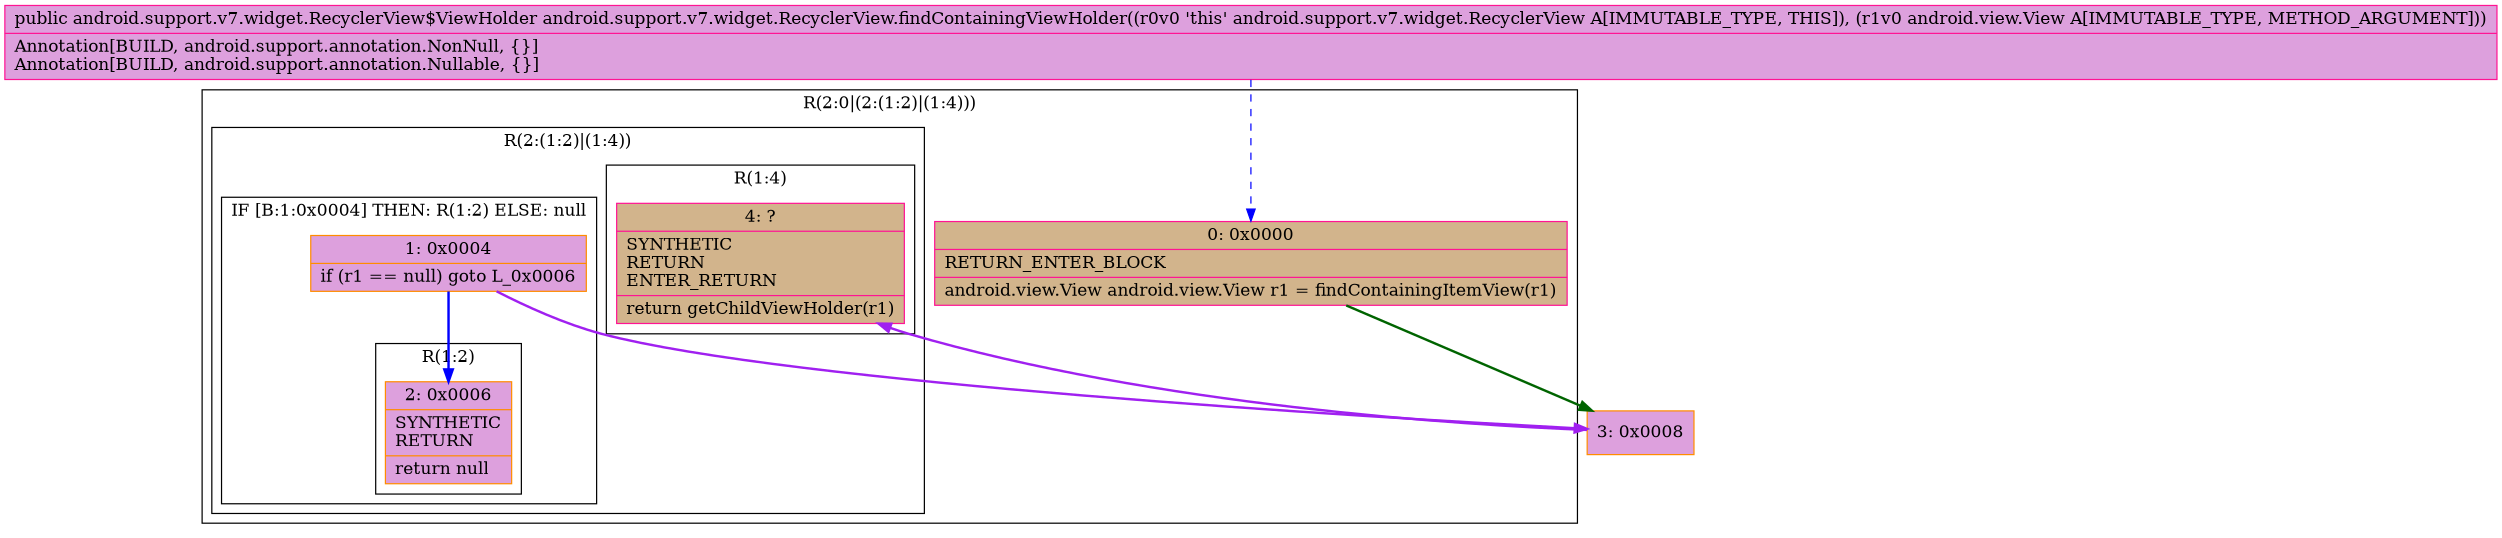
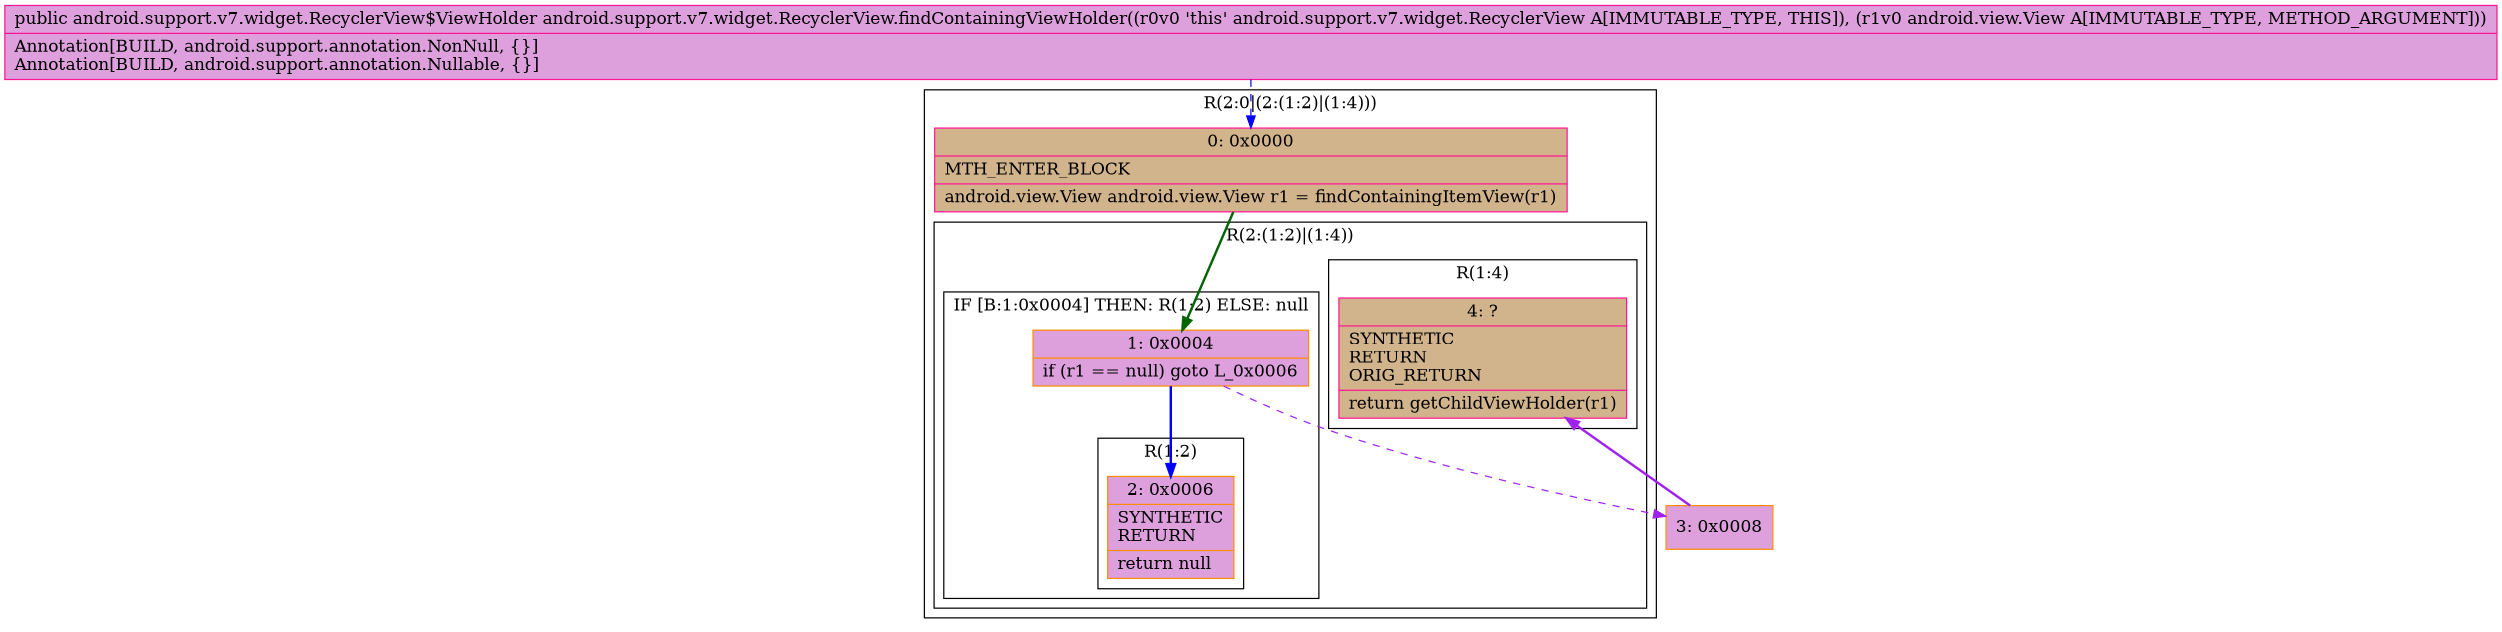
(1055, 263) -> (1038, 169)
(702, 281) -> (1415, 376)
(1463, 356) -> (1210, 265)
(1030, 391) -> (1435, 462)
